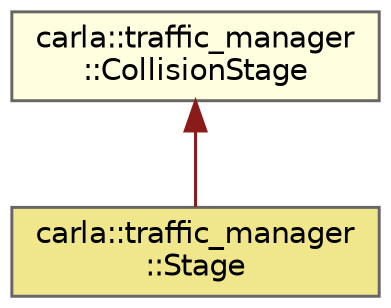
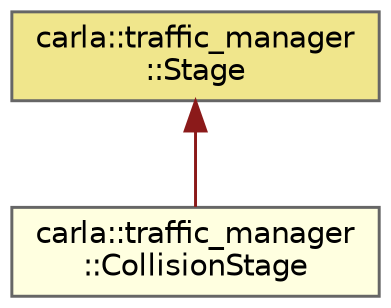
(196, 169) -> (196, 169)
